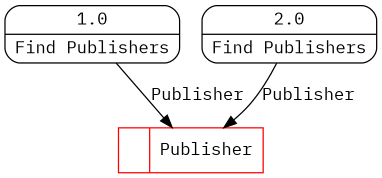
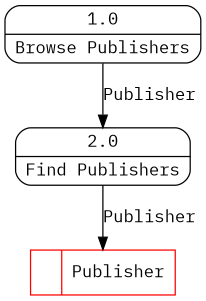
(92, 48) -> (103, 48)
(140, 90) -> (103, 89)
